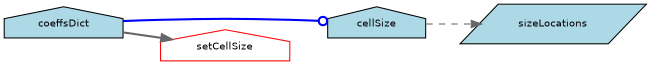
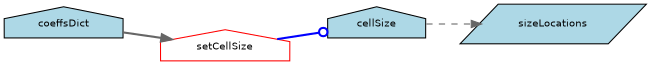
(221, 19) -> (298, 36)
